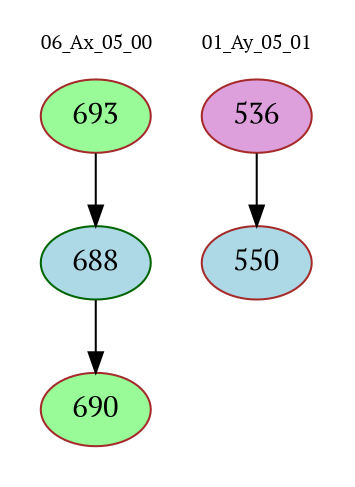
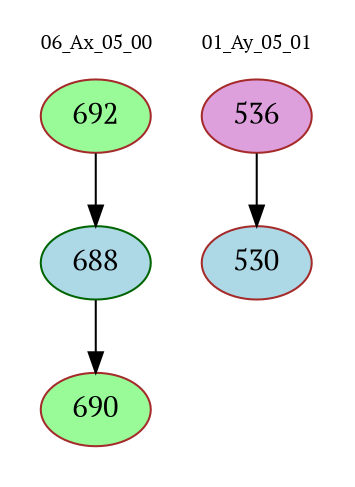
(96, 116) -> (96, 116)
(257, 263) -> (257, 263)
